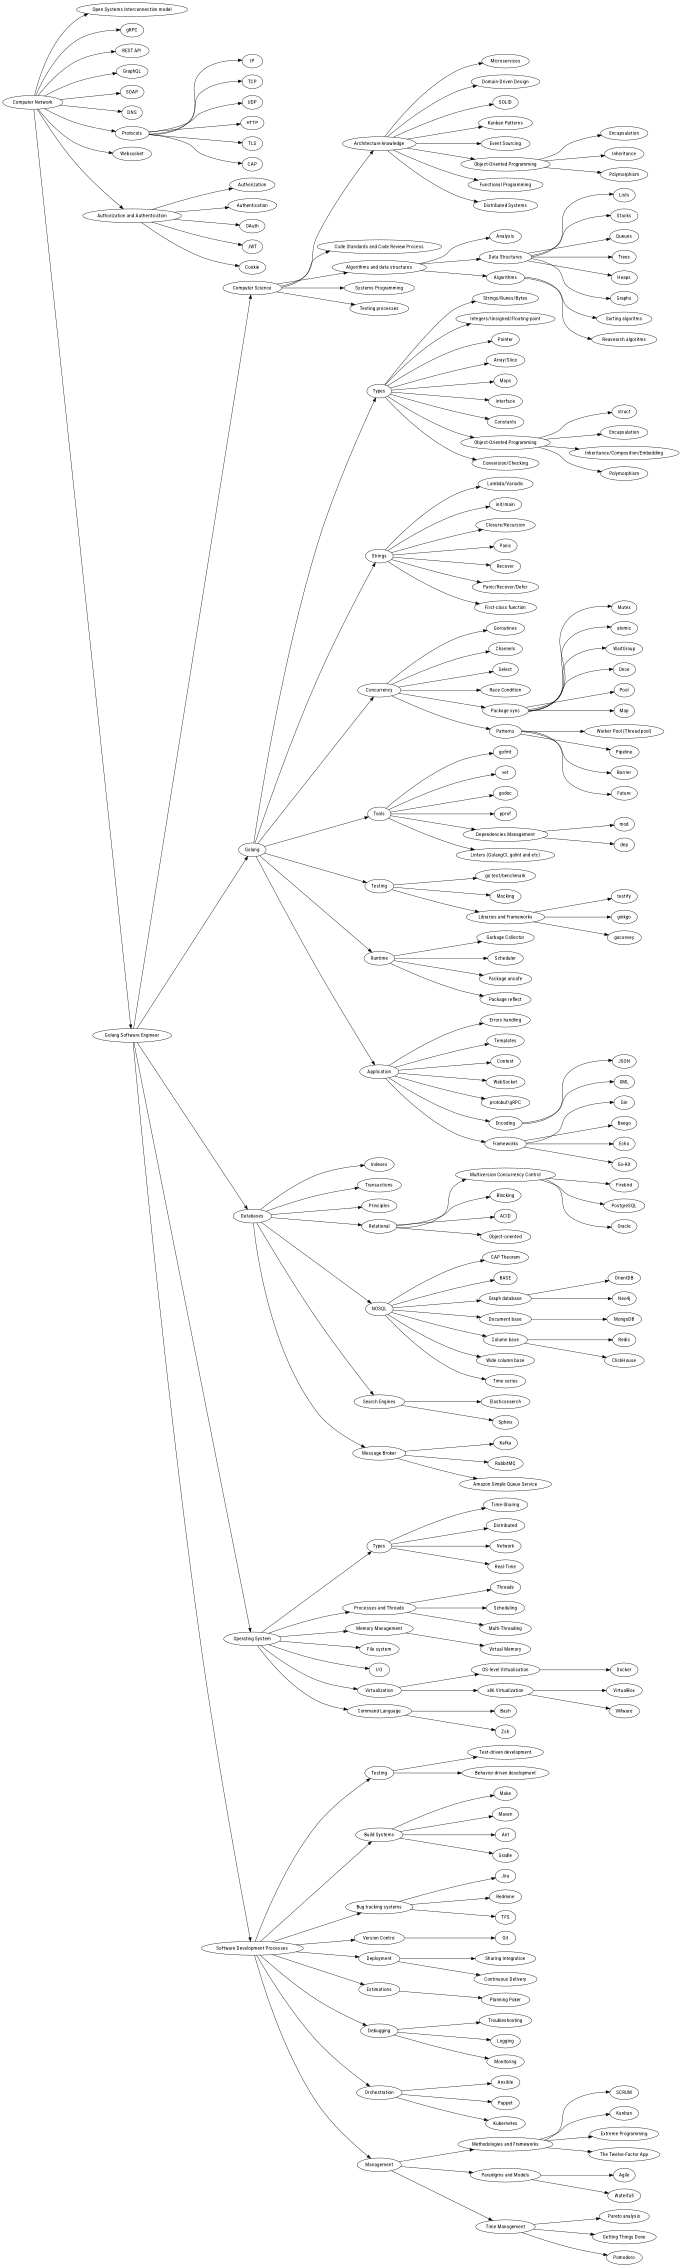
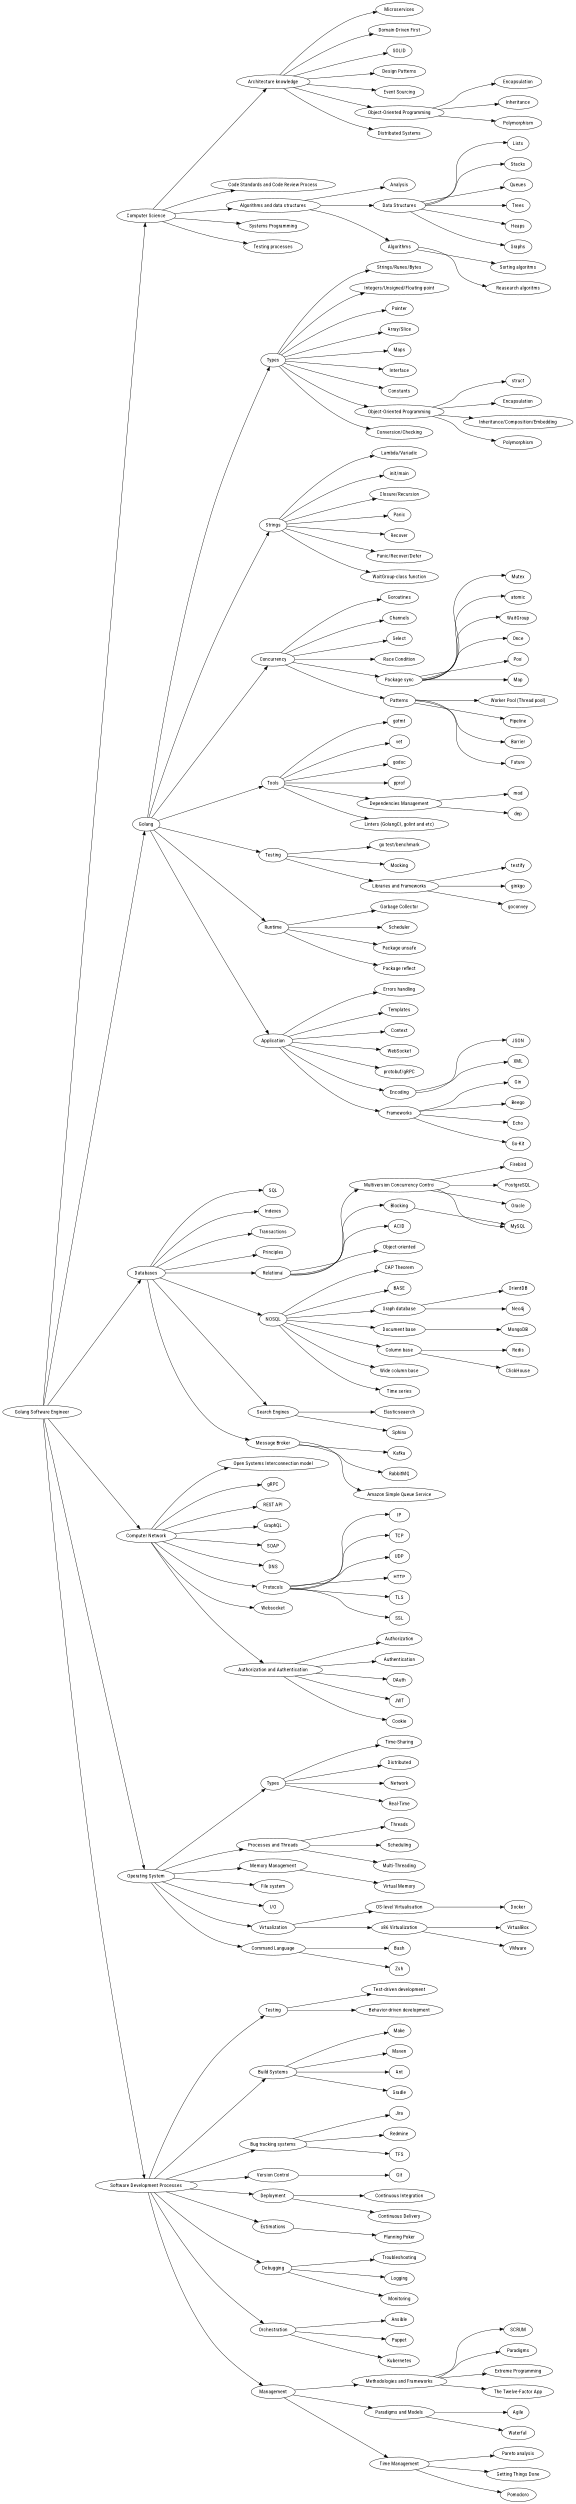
(506, 82) -> (399, 30)
(506, 123) -> (399, 71)
(252, 164) -> (399, 1618)
(506, 185) -> none
(82, 567) -> (93, 1472)
(506, 608) -> (399, 577)
none -> (273, 1191)
none -> (518, 1226)
(506, 1959) -> (399, 2196)
(624, 2113) -> (518, 2350)
